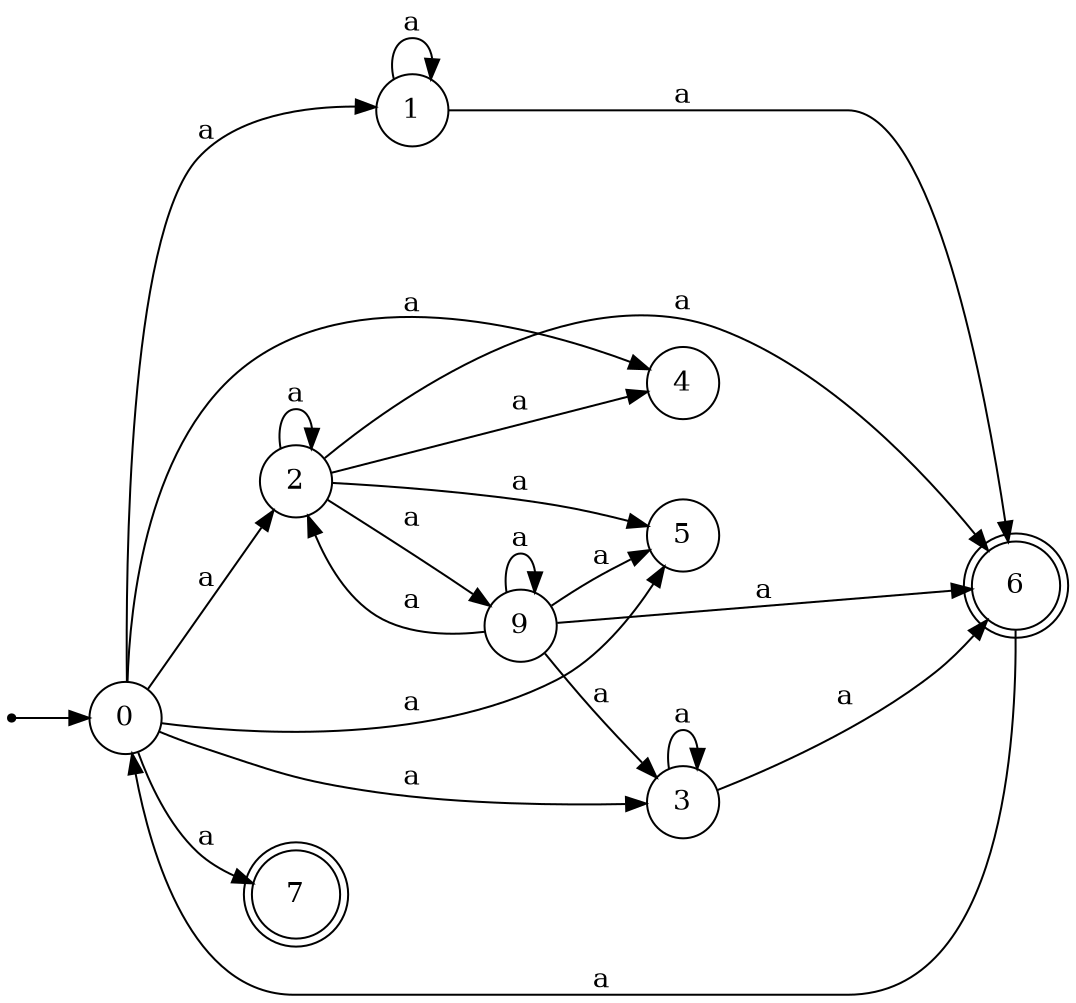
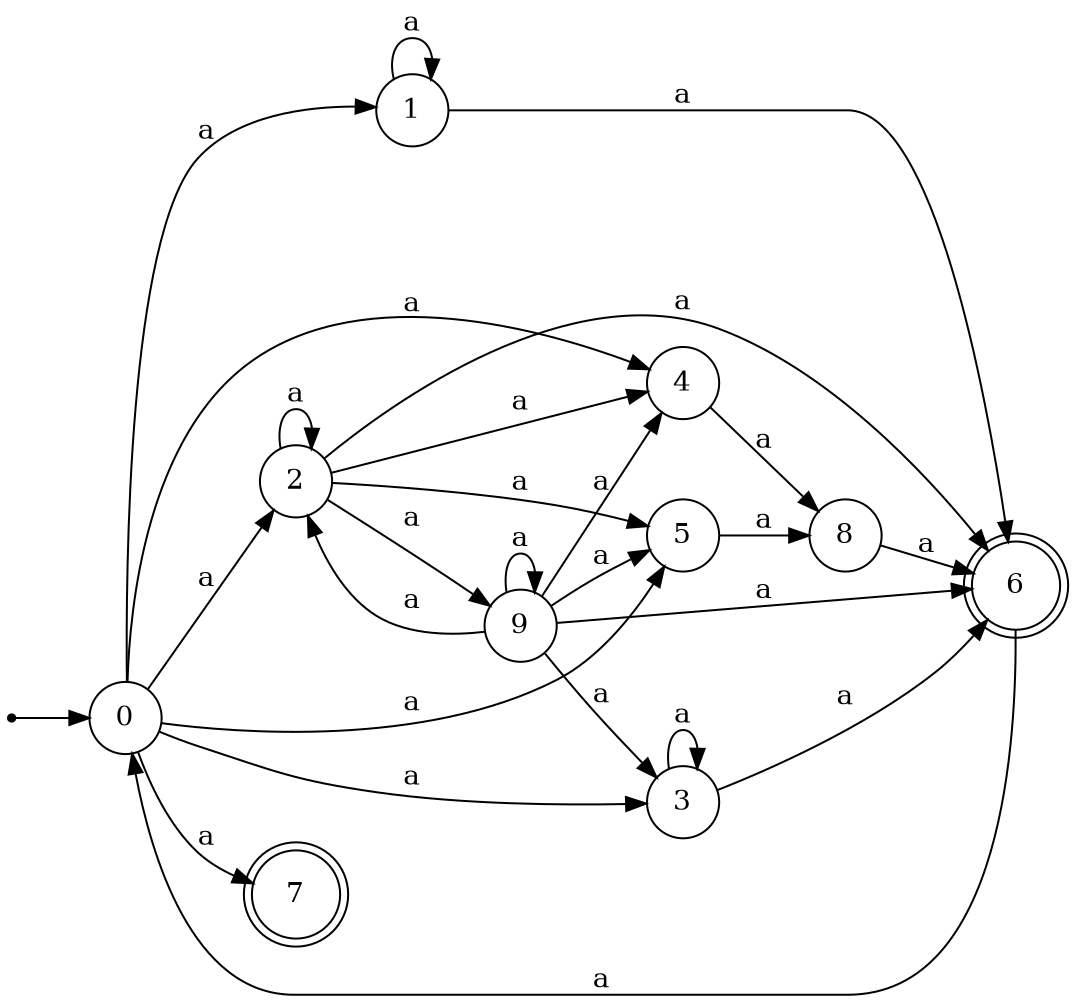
none -> (588, 526)
none -> (846, 535)
